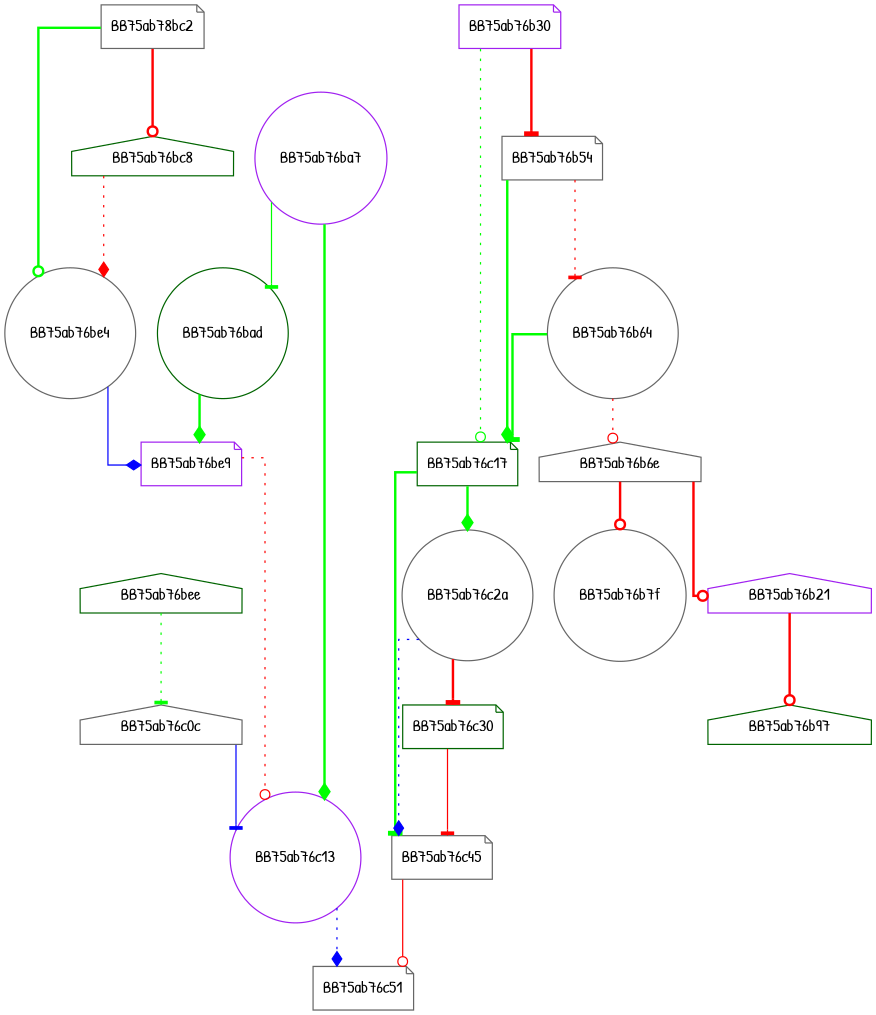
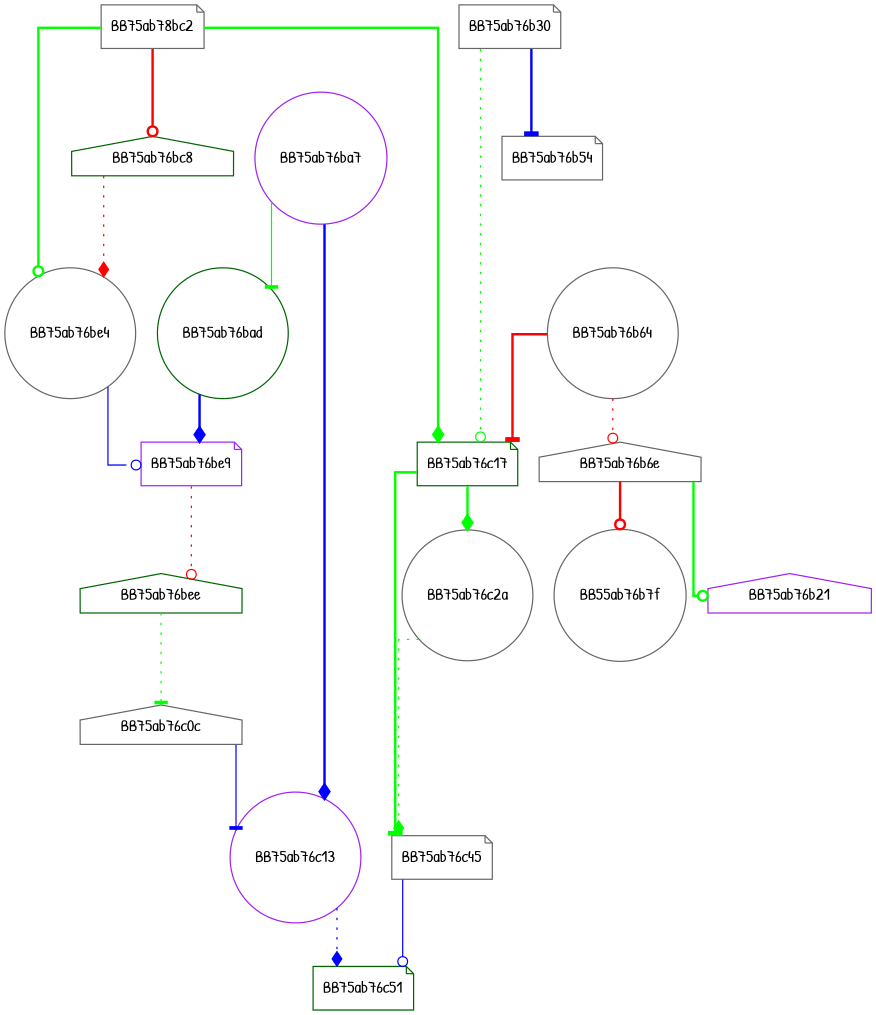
(510, 27) -> (510, 27)
(531, 90) -> (531, 90)
(575, 227) -> none
(507, 304) -> (438, 111)
(512, 368) -> (512, 368)
(200, 411) -> (200, 411)
(108, 435) -> (108, 435)
(325, 504) -> (325, 504)
(693, 541) -> (693, 541)
(620, 595) -> (620, 595)
(265, 612) -> (191, 528)
(399, 720) -> (399, 720)
(453, 727) -> none
(790, 727) -> none
(403, 918) -> (403, 918)
(363, 988) -> (363, 988)
